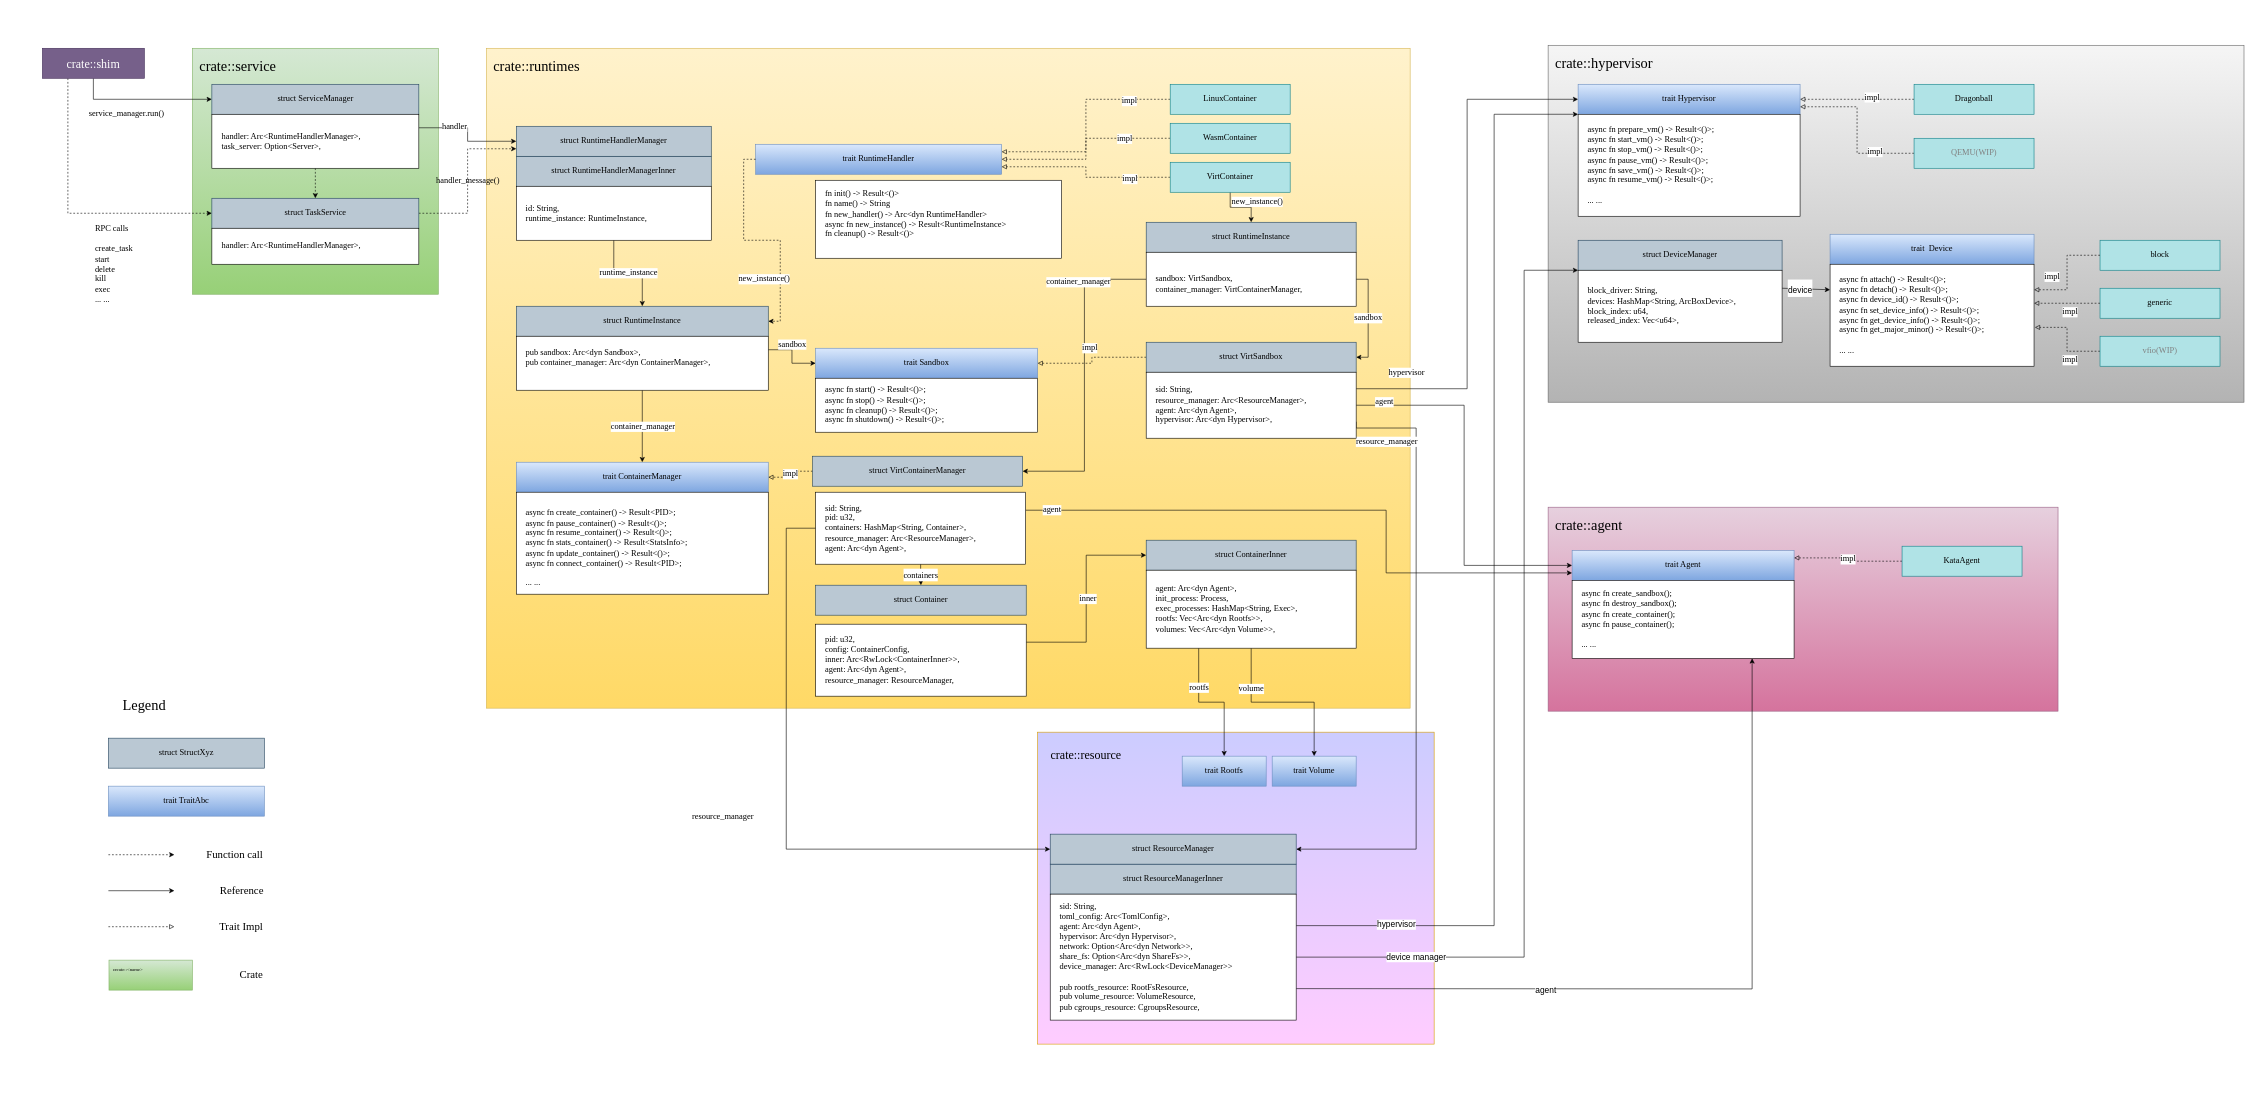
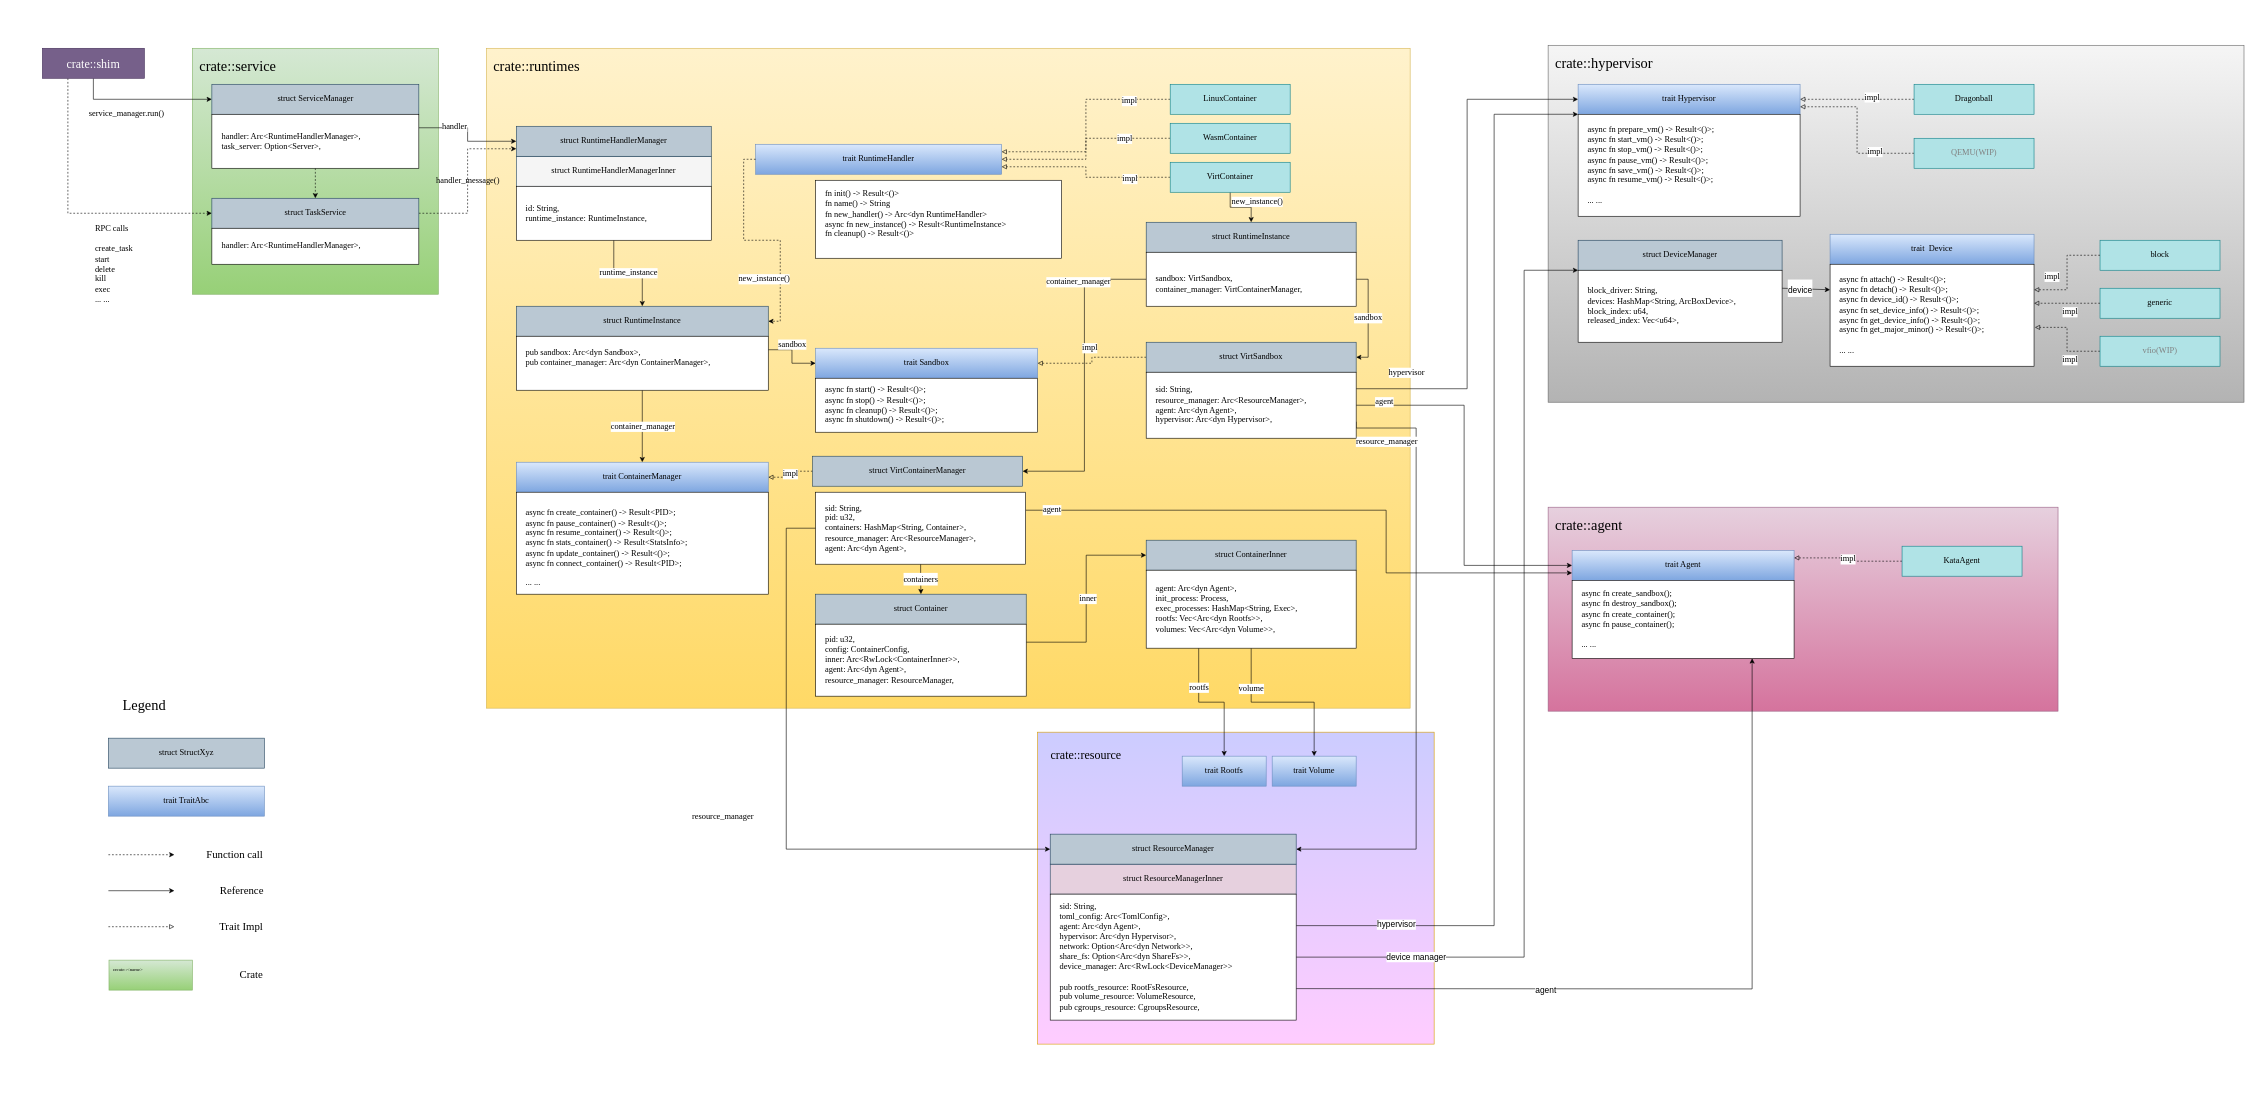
(614, 171) -> (614, 171)
(921, 600) -> (921, 609)
(1173, 879) -> (1173, 879)
